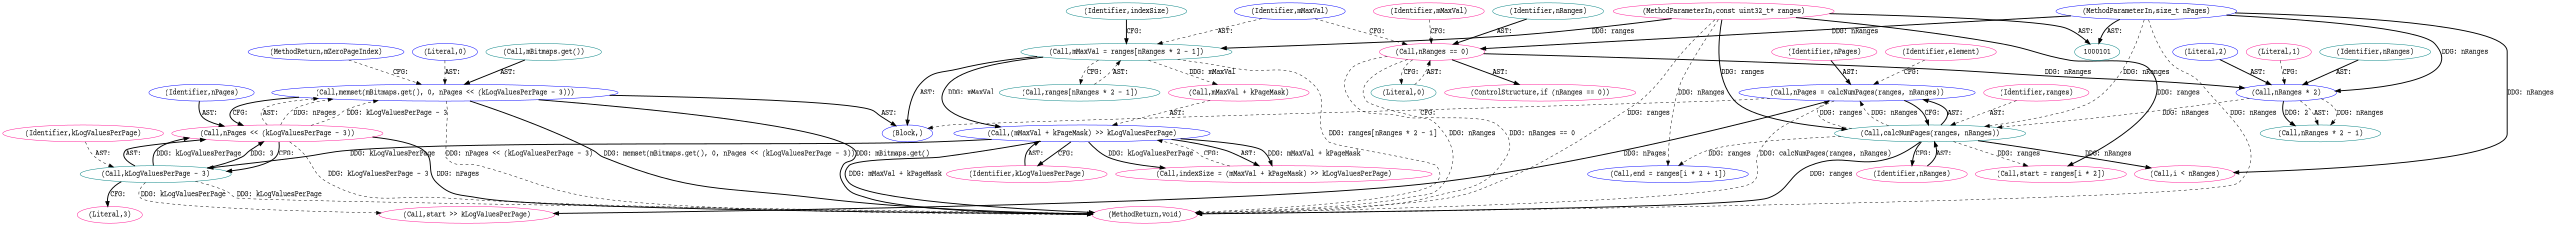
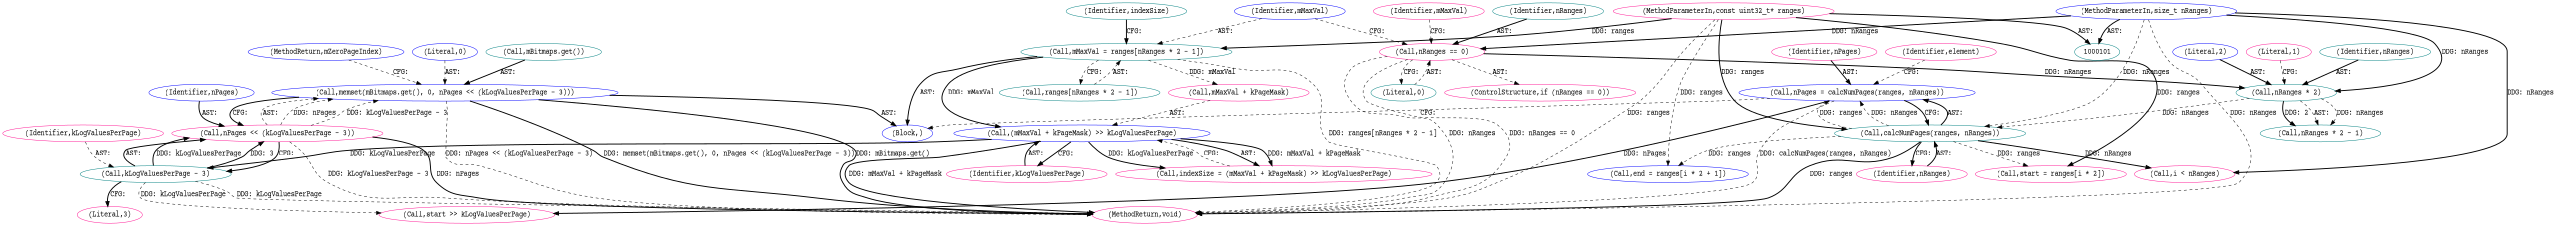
(2146, 11) -> (2146, 11)
(1483, 71) -> (1483, 71)
(1701, 93) -> (1701, 93)
(2036, 93) -> none
(2286, 93) -> (2286, 93)
